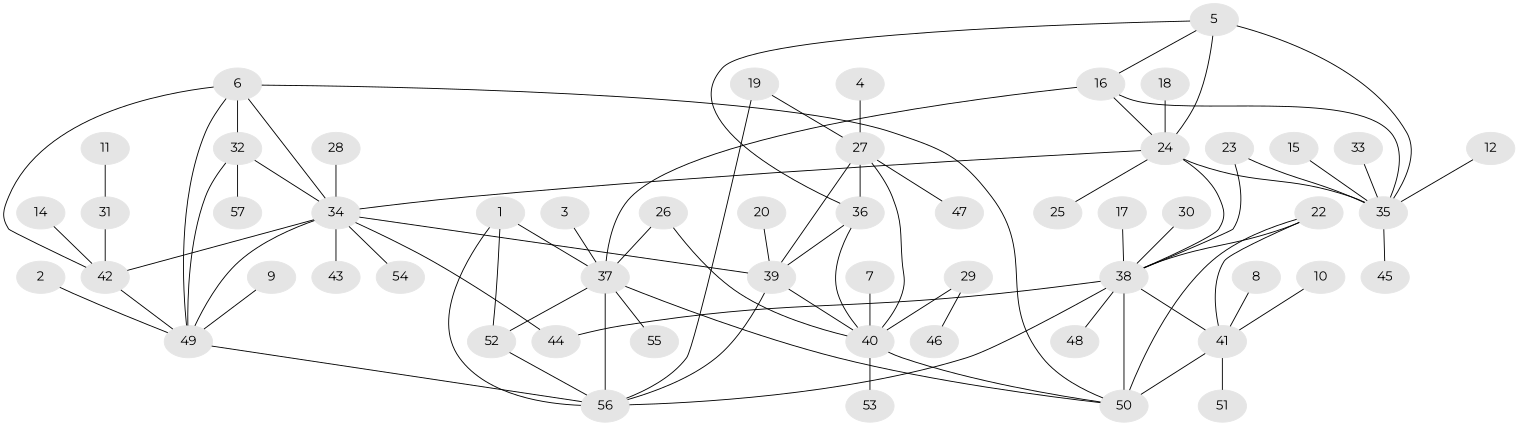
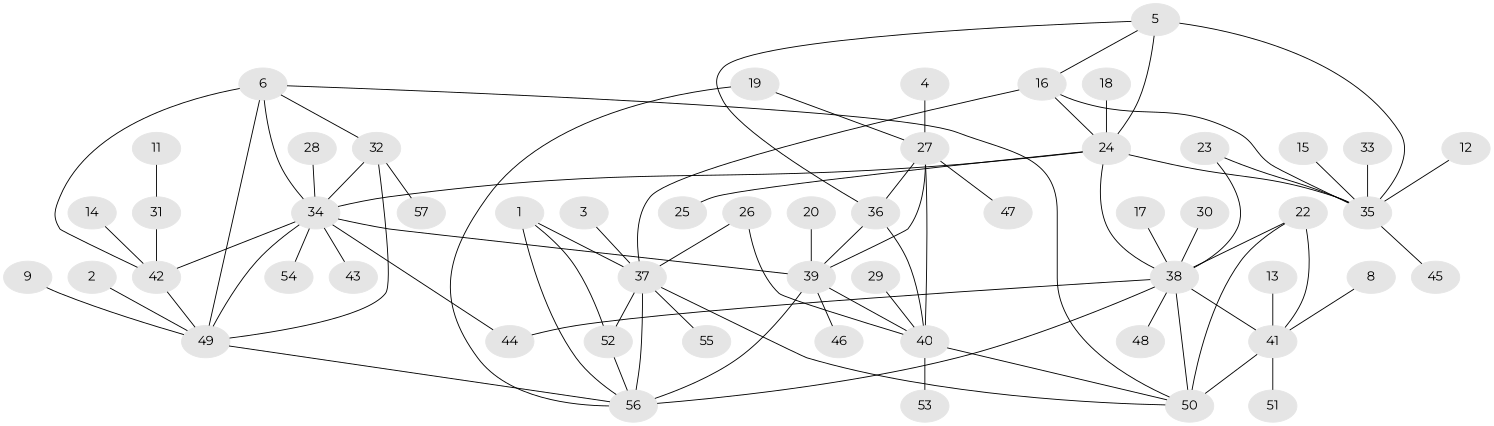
(870, 277) -> none
(1321, 277) -> (1273, 277)
(951, 310) -> (828, 317)
